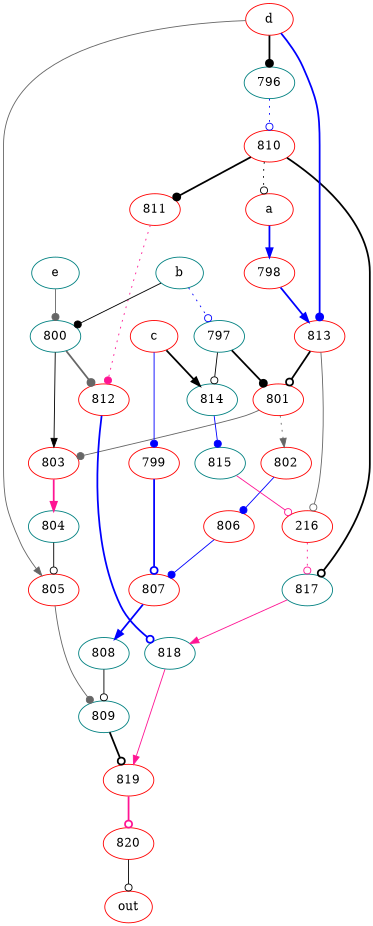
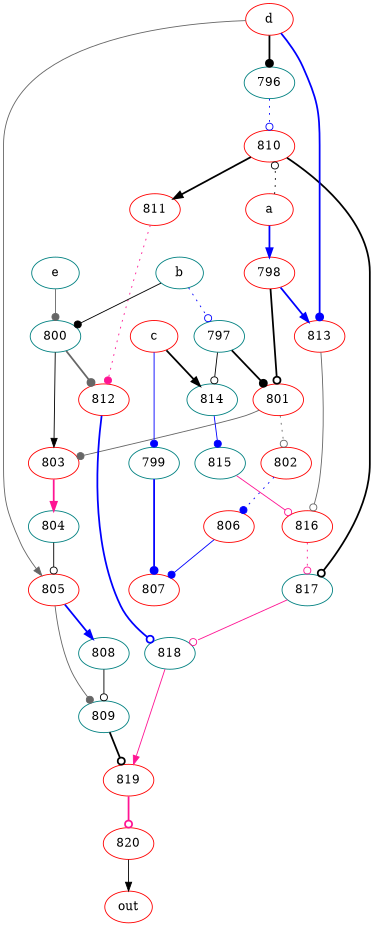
(264, 174) -> (275, 182)
(215, 176) -> (215, 176)
(301, 365) -> (274, 333)
(282, 428) -> (282, 428)
(154, 463) -> (154, 463)
(264, 488) -> (264, 488)
(154, 523) -> (154, 523)
(307, 527) -> (307, 527)
(134, 616) -> (76, 618)
(243, 620) -> (243, 620)
(129, 872) -> (129, 872)
